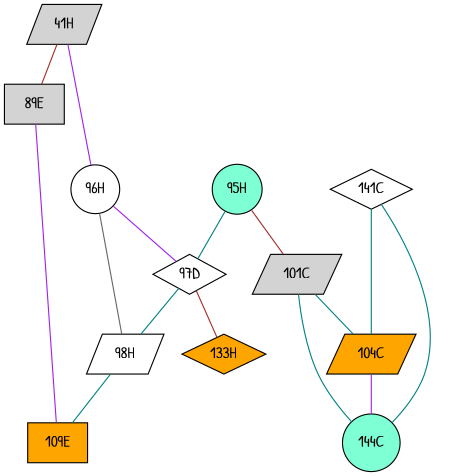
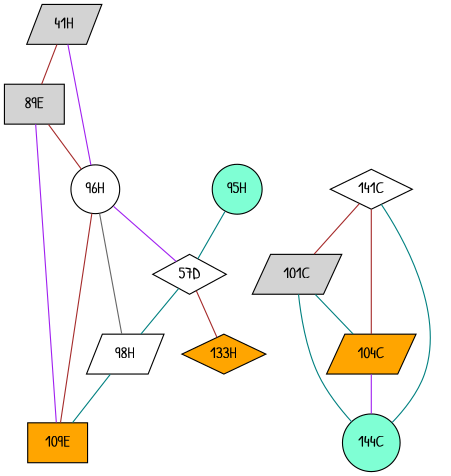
none -> (65, 147)
(267, 232) -> (337, 229)
(371, 272) -> (371, 272)
(190, 274) -> (190, 274)
none -> (76, 318)
